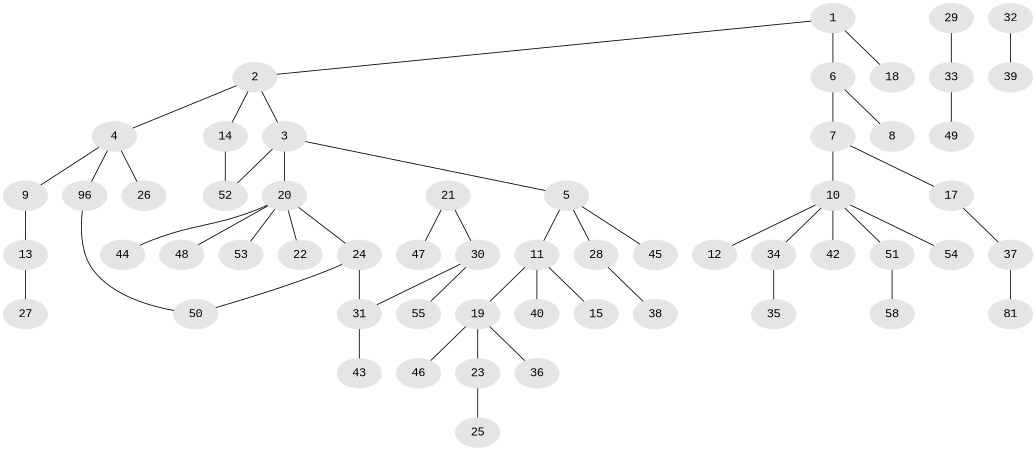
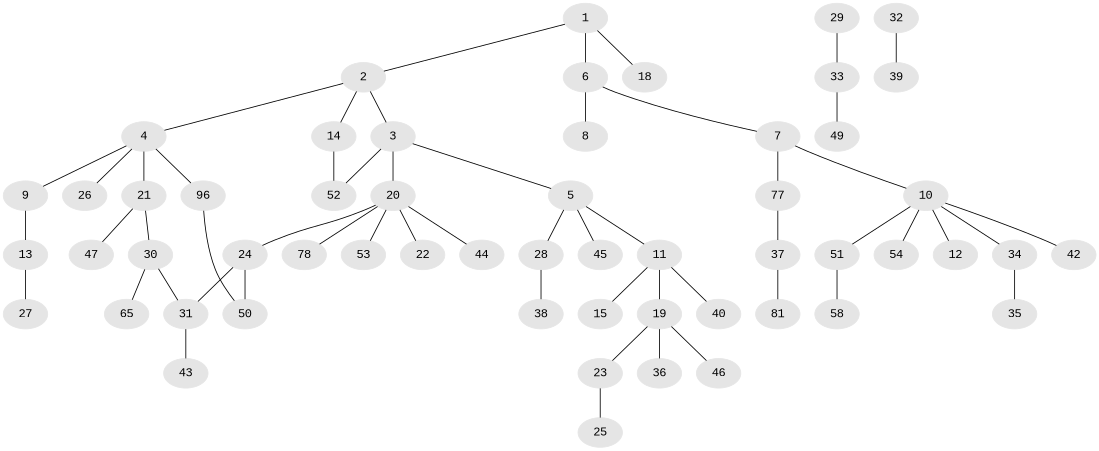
none -> (144, 166)
(951, 196) -> (778, 196)
(182, 255) -> (304, 255)
(419, 314) -> (127, 314)
